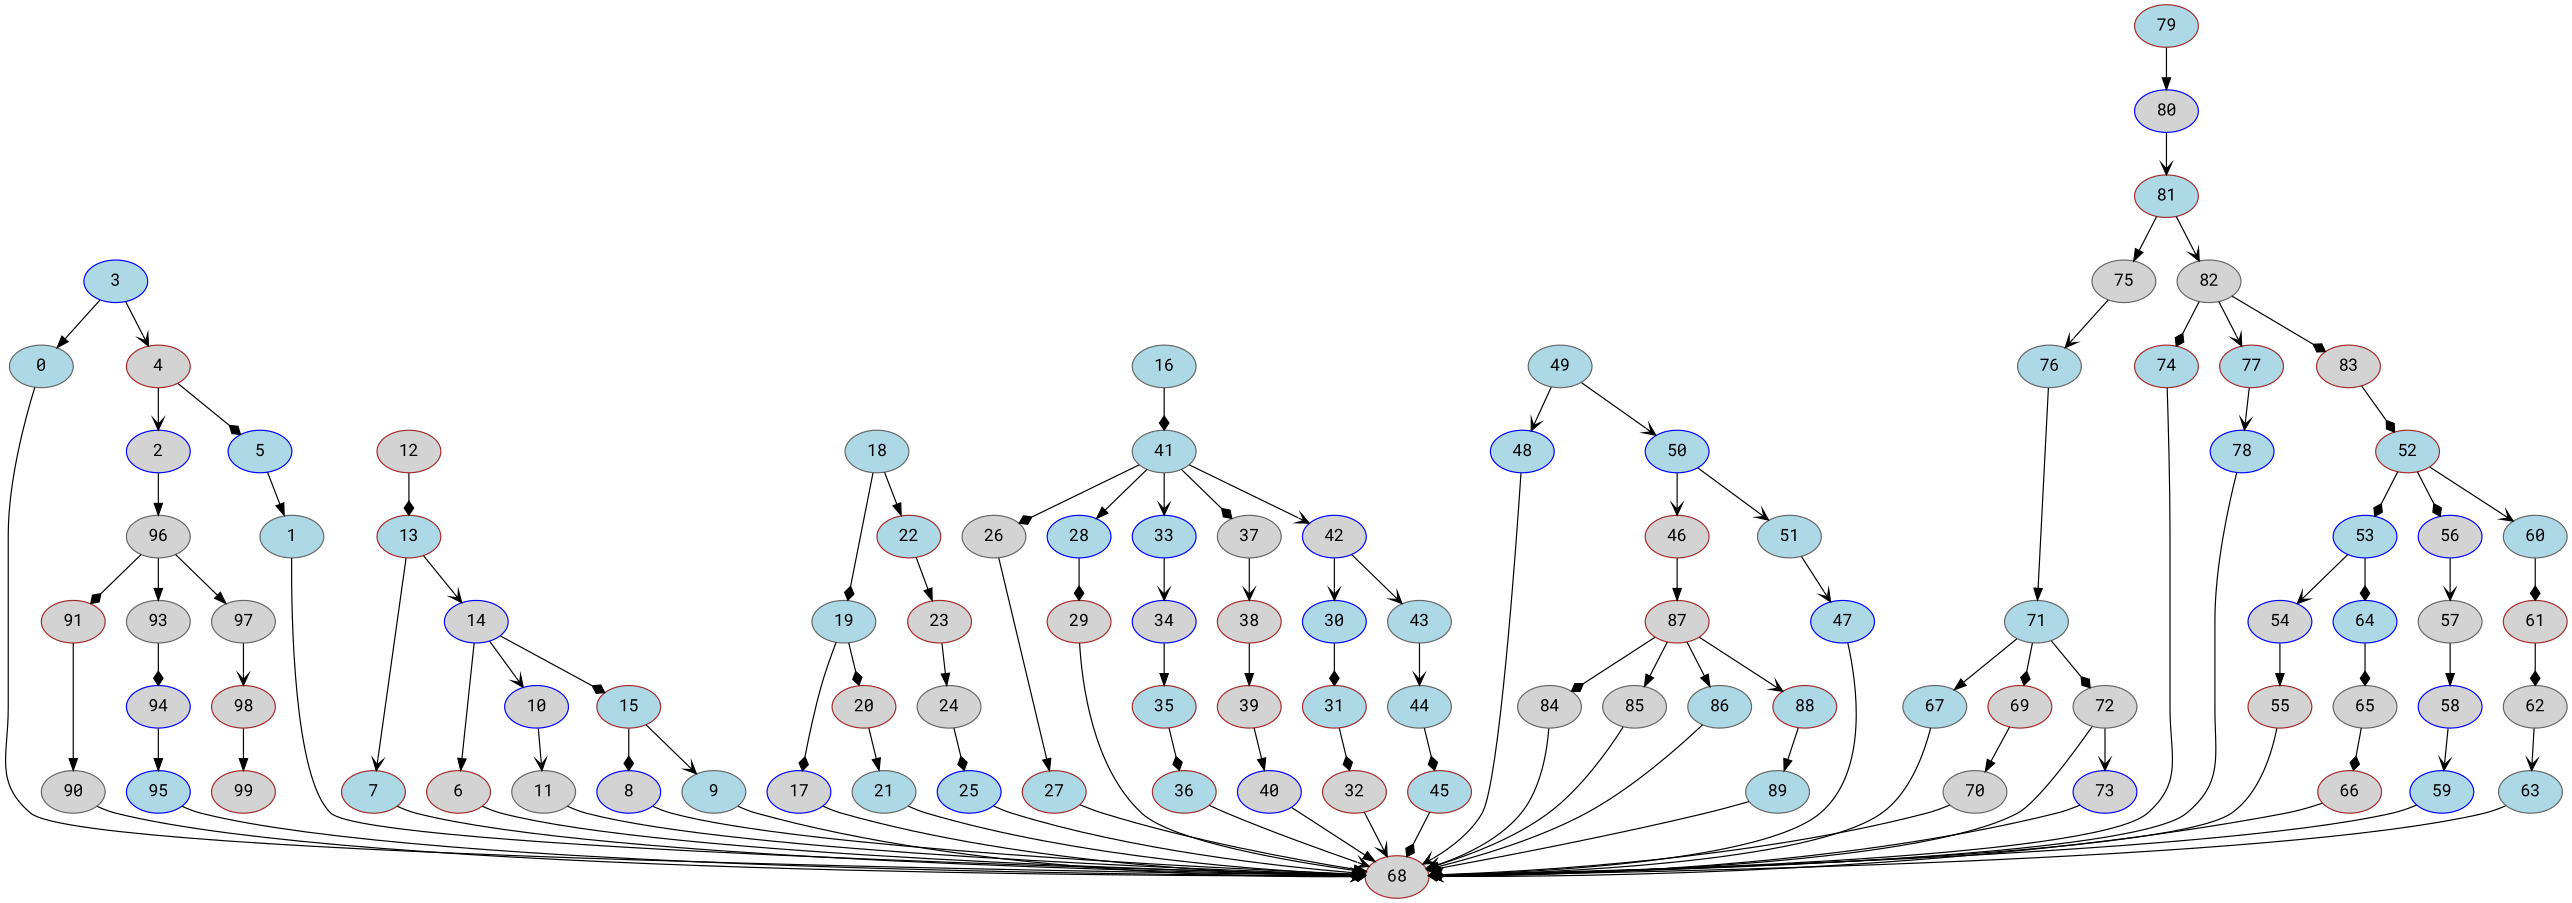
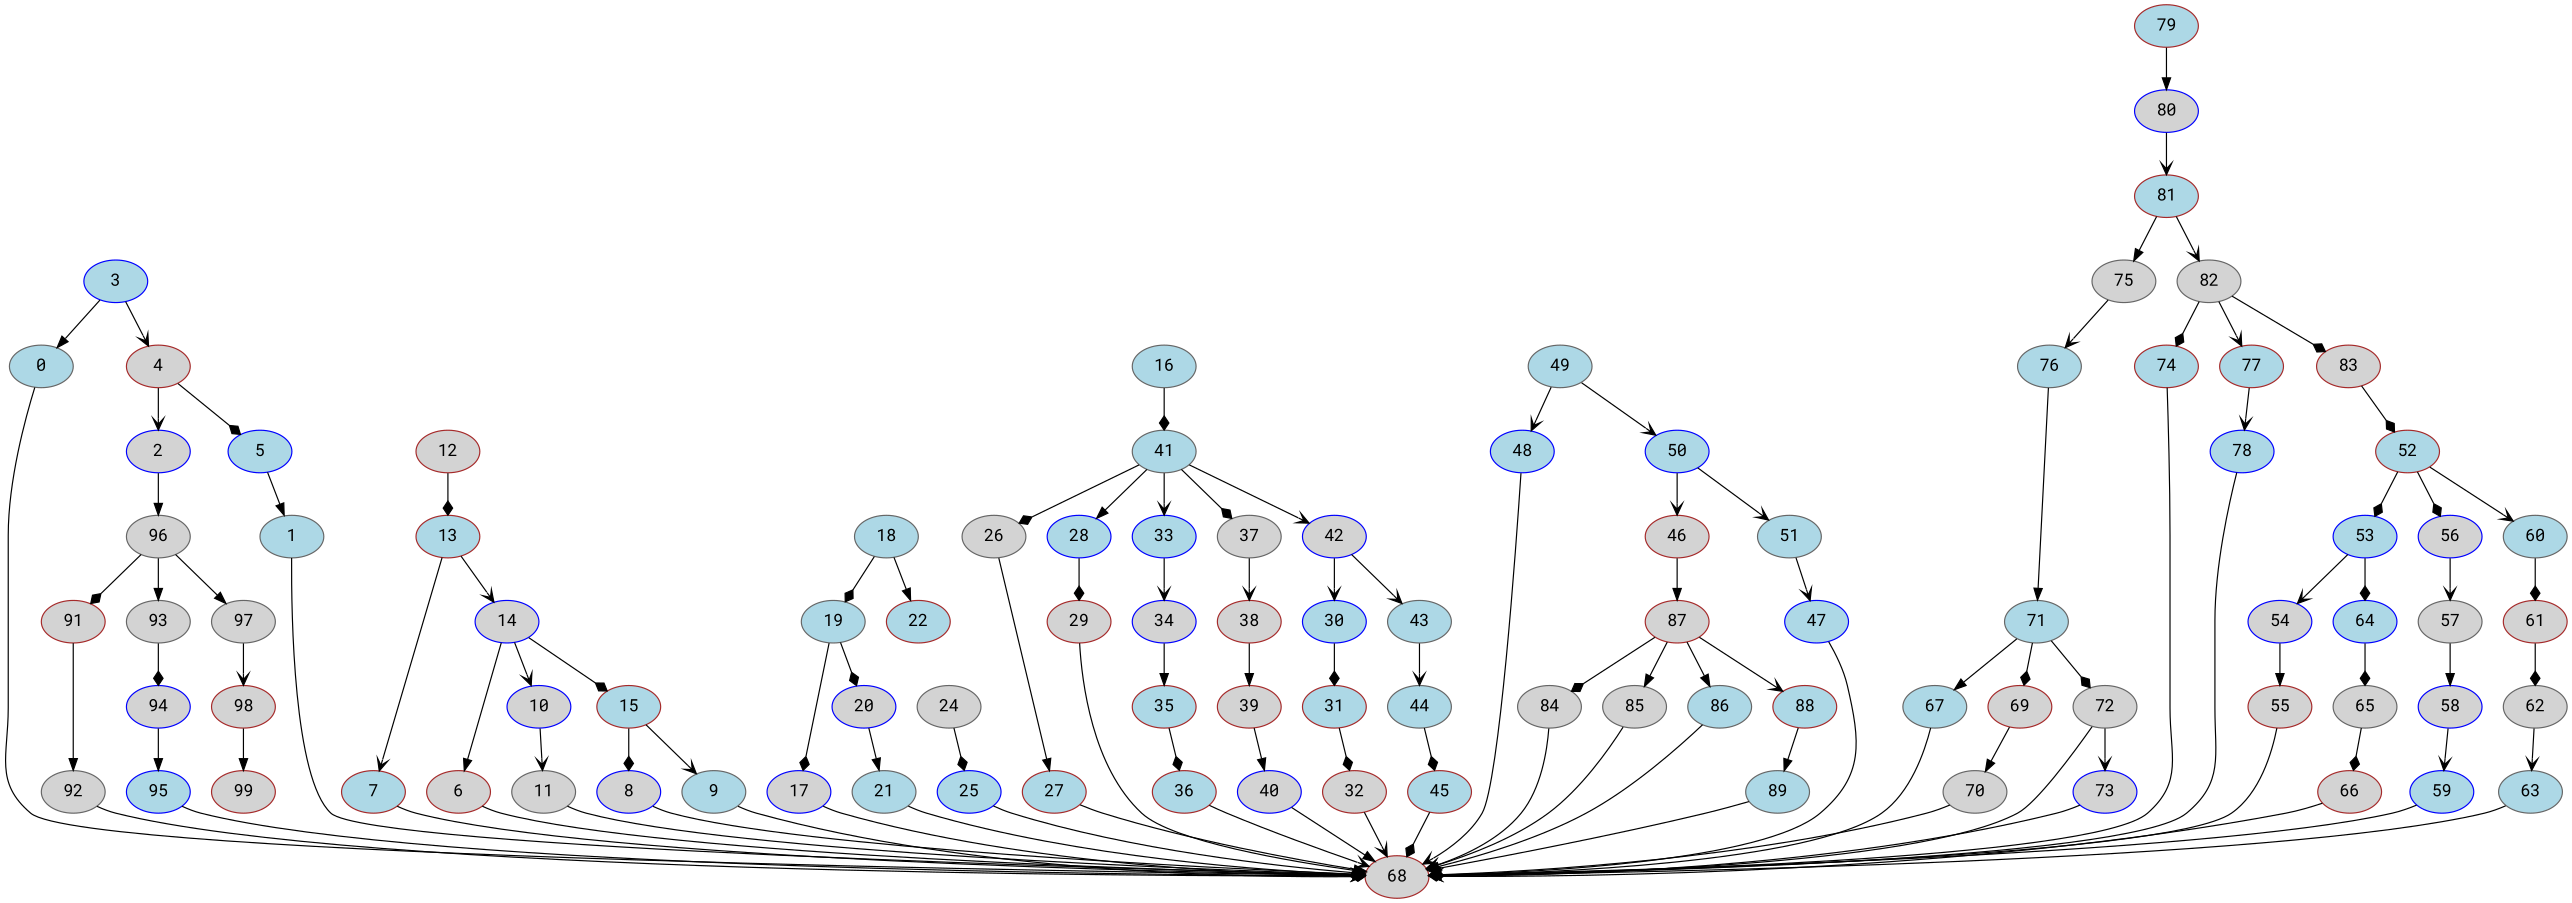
(940, 622) -> none
(864, 707) -> (864, 707)
(73, 792) -> (73, 792)
